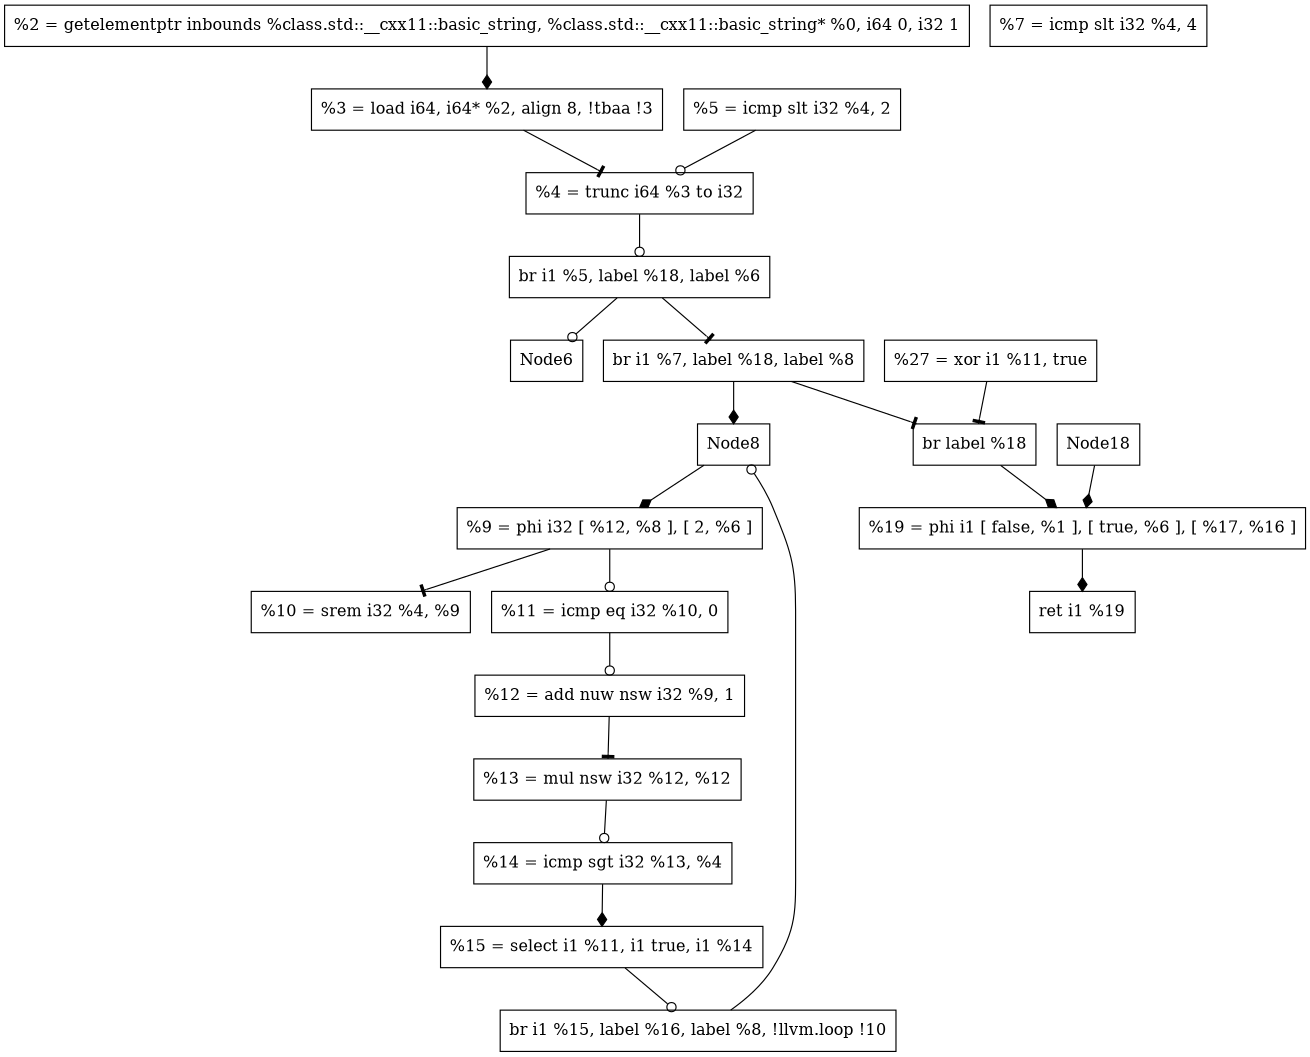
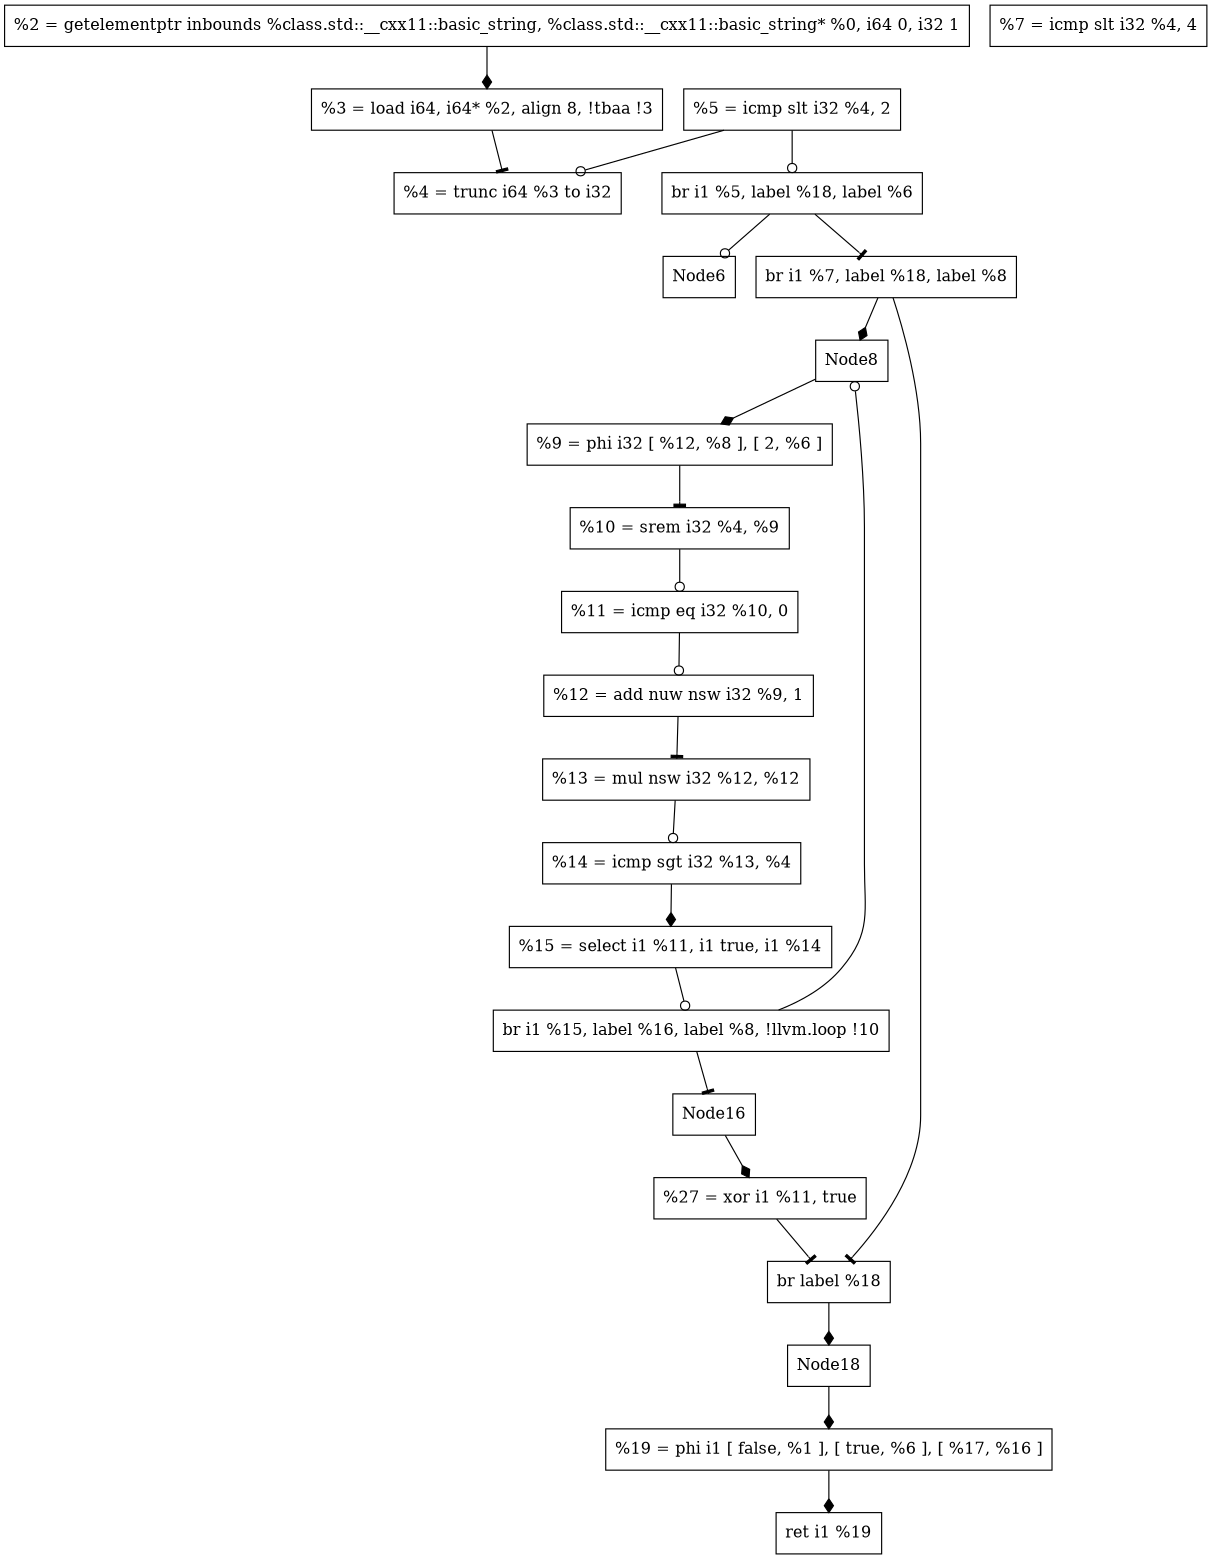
(640, 231) -> (792, 147)
(1023, 482) -> (829, 1317)
(610, 566) -> (680, 566)
none -> (714, 1115)
